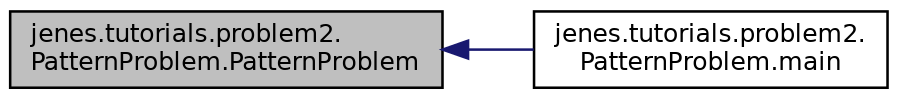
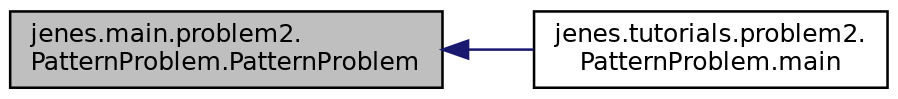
(226, 50) -> (226, 50)
